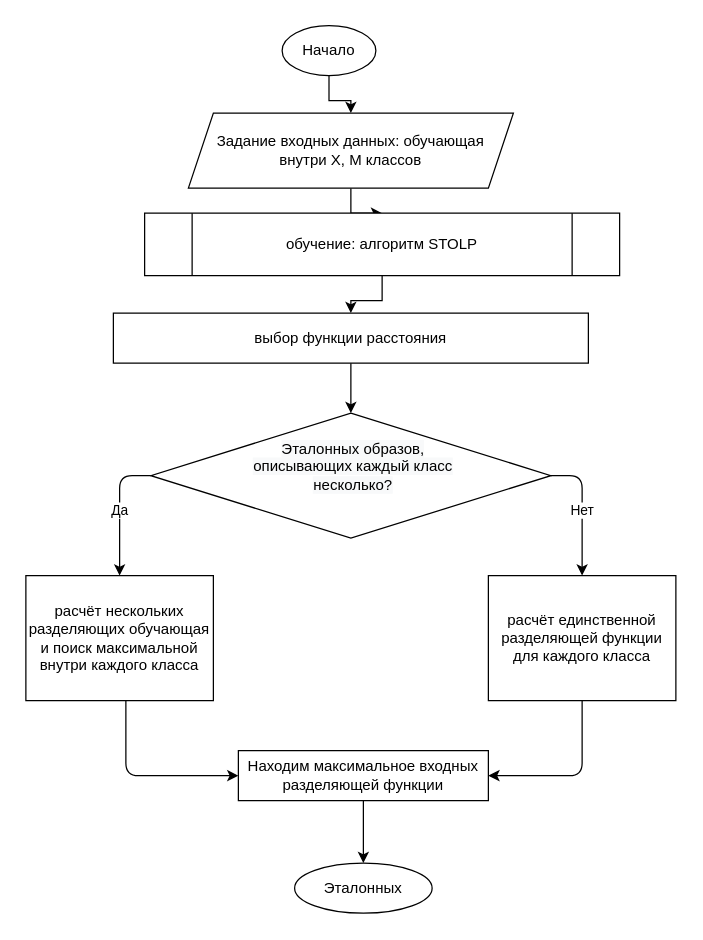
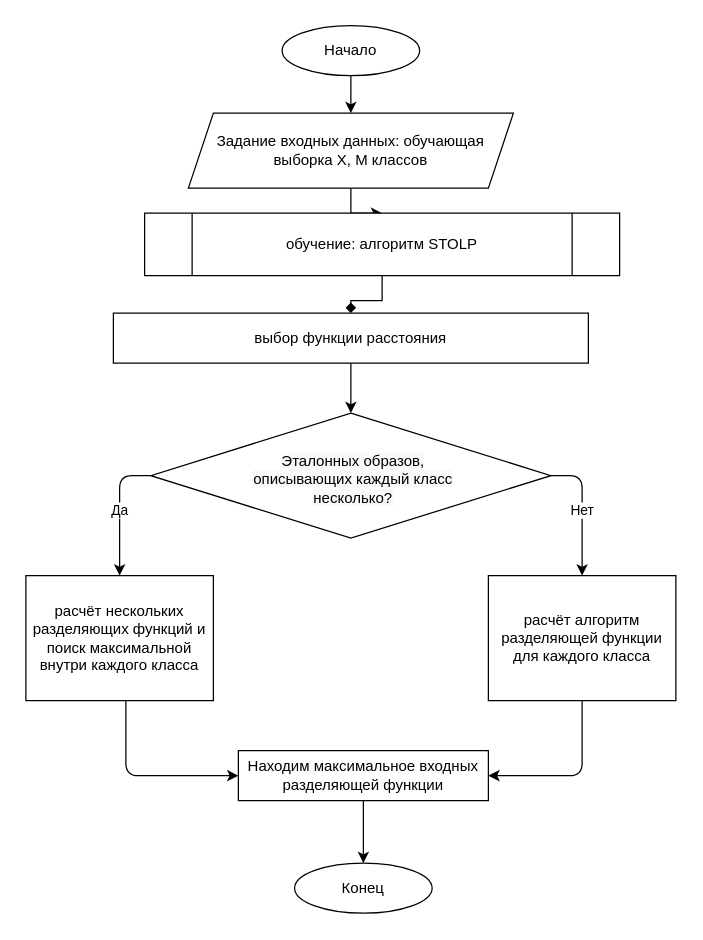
(329, 51) -> (351, 51)
(351, 151) -> (351, 151)
(352, 301) -> (353, 301)
(353, 463) -> (353, 476)
(119, 638) -> (119, 638)
(582, 638) -> (582, 638)
(363, 888) -> (363, 888)
